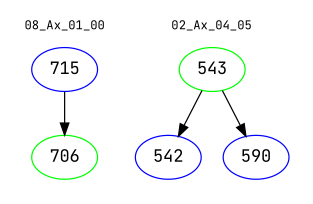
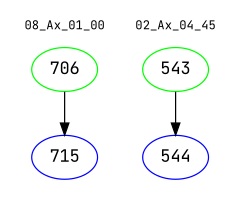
(212, 26) -> (176, 26)
(65, 107) -> (65, 107)
(168, 157) -> (176, 157)
(256, 157) -> none
